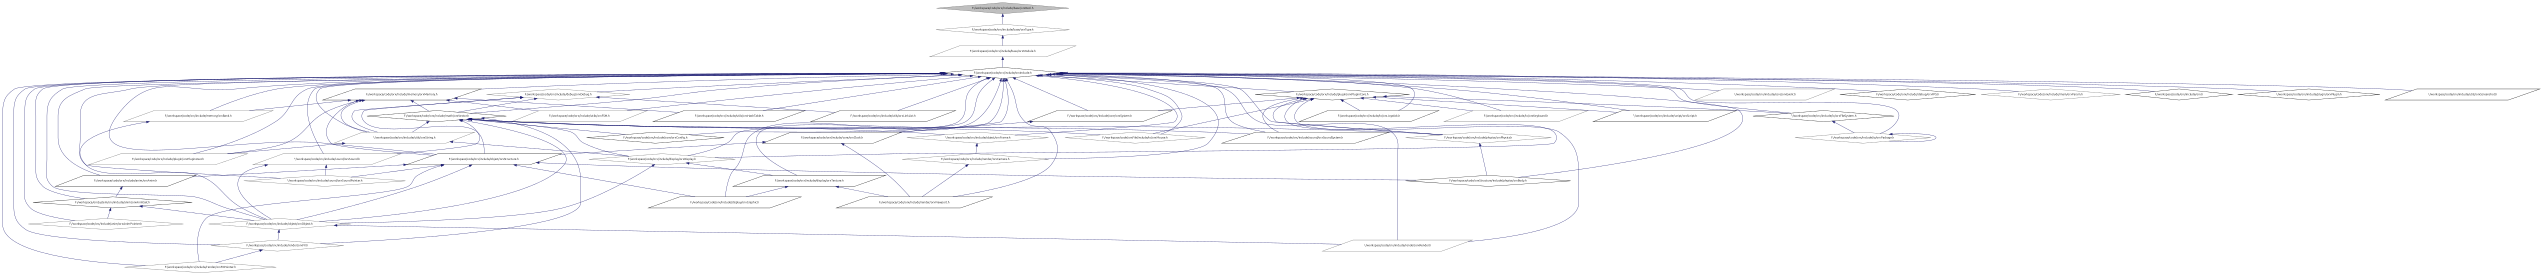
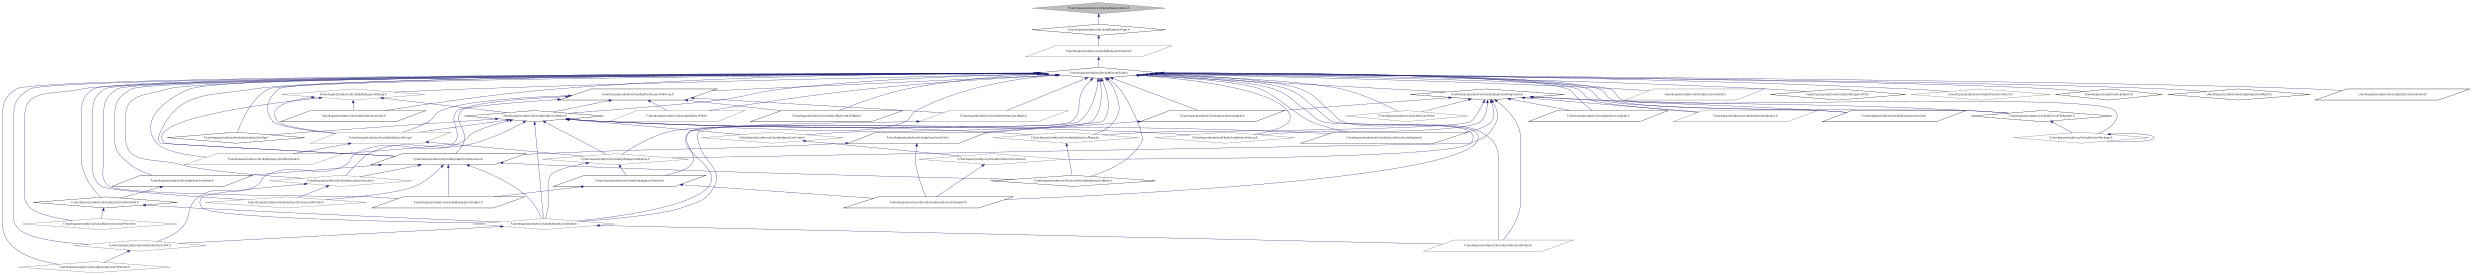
(1003, 30) -> (1099, 30)
none -> (1407, 116)
(327, 159) -> (341, 181)
(304, 201) -> (389, 171)
(113, 202) -> (105, 202)
(914, 202) -> (928, 202)
